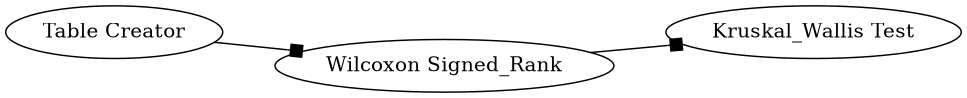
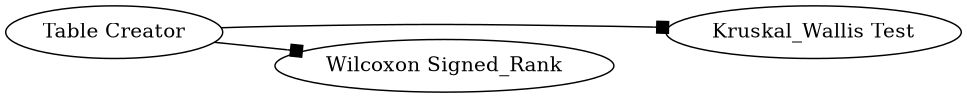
(629, 49) -> (437, 24)
